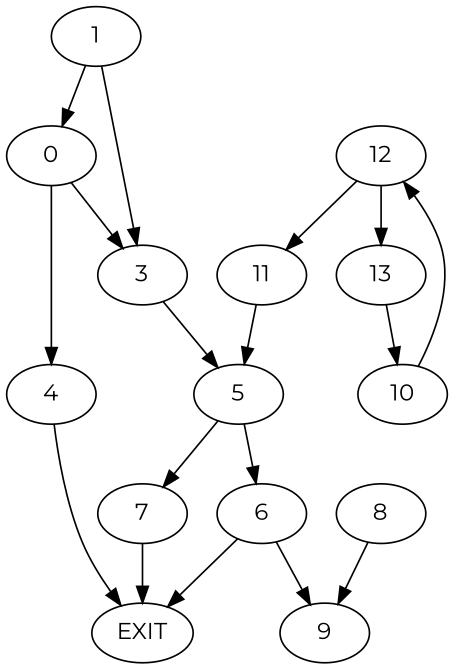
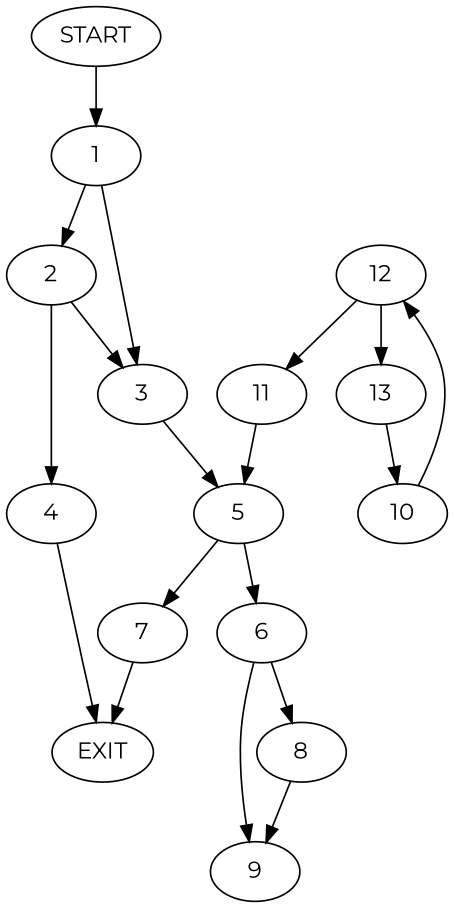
none -> (96, 36)
(51, 156) -> (51, 275)
(209, 567) -> (279, 685)
